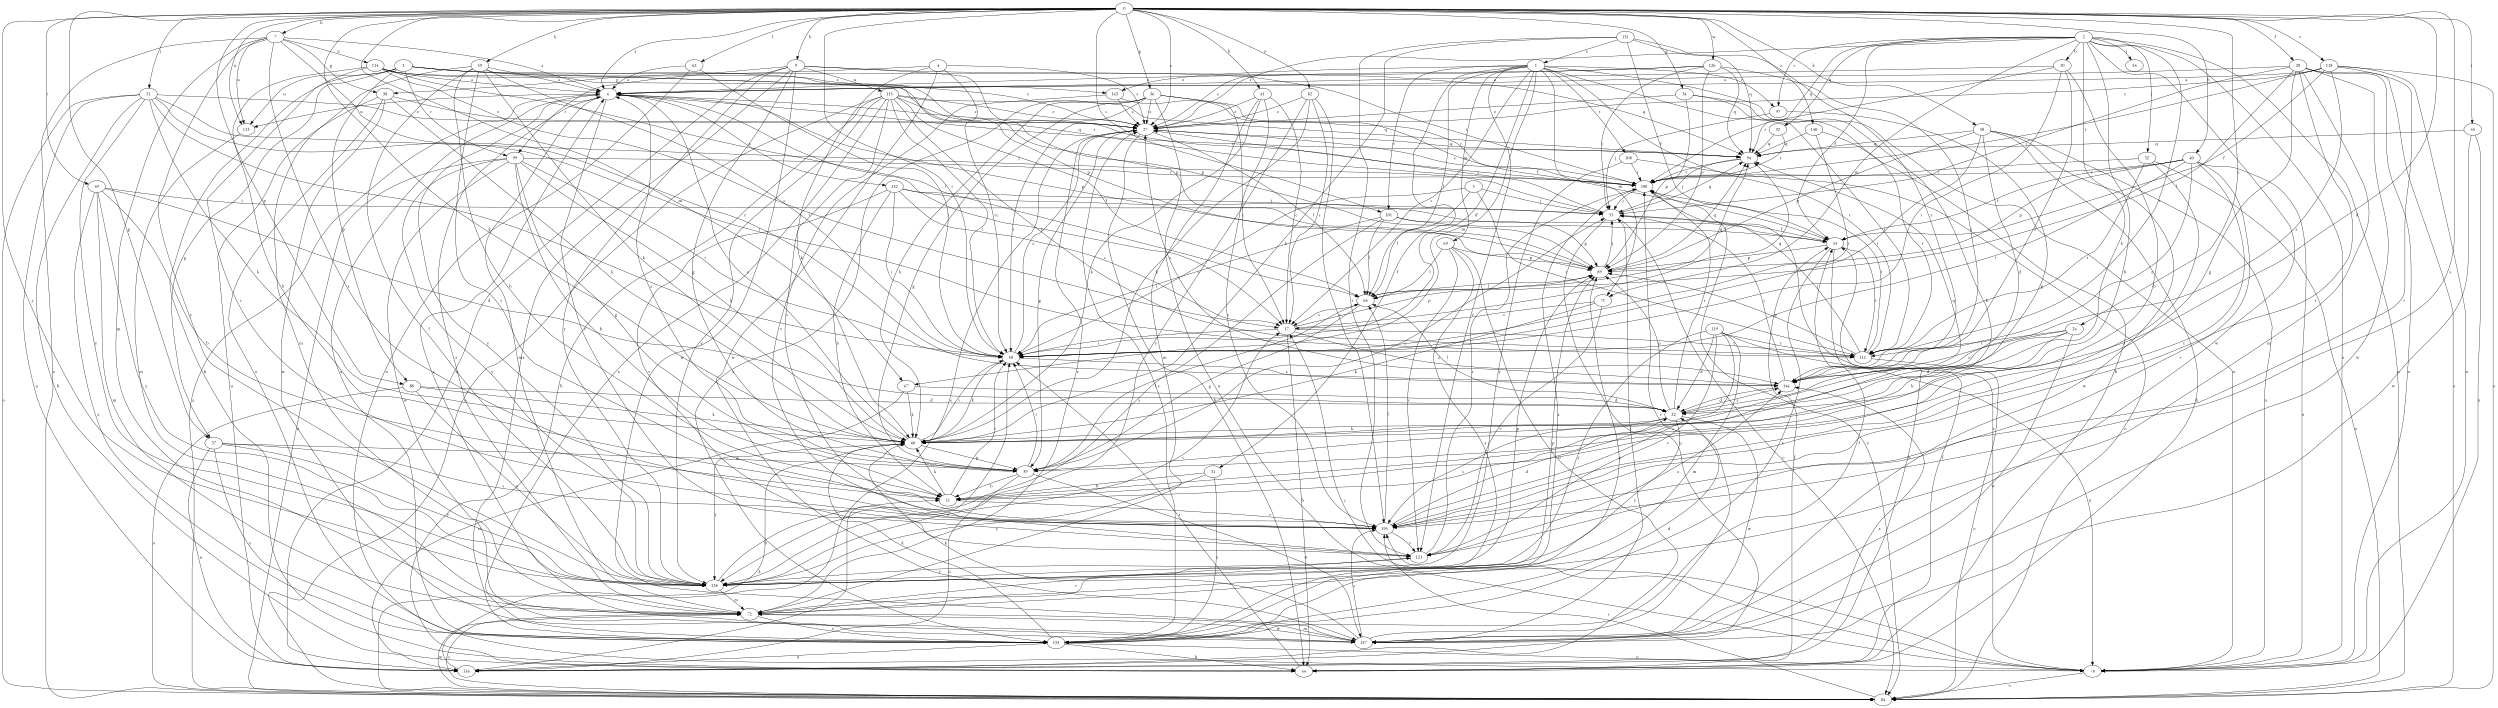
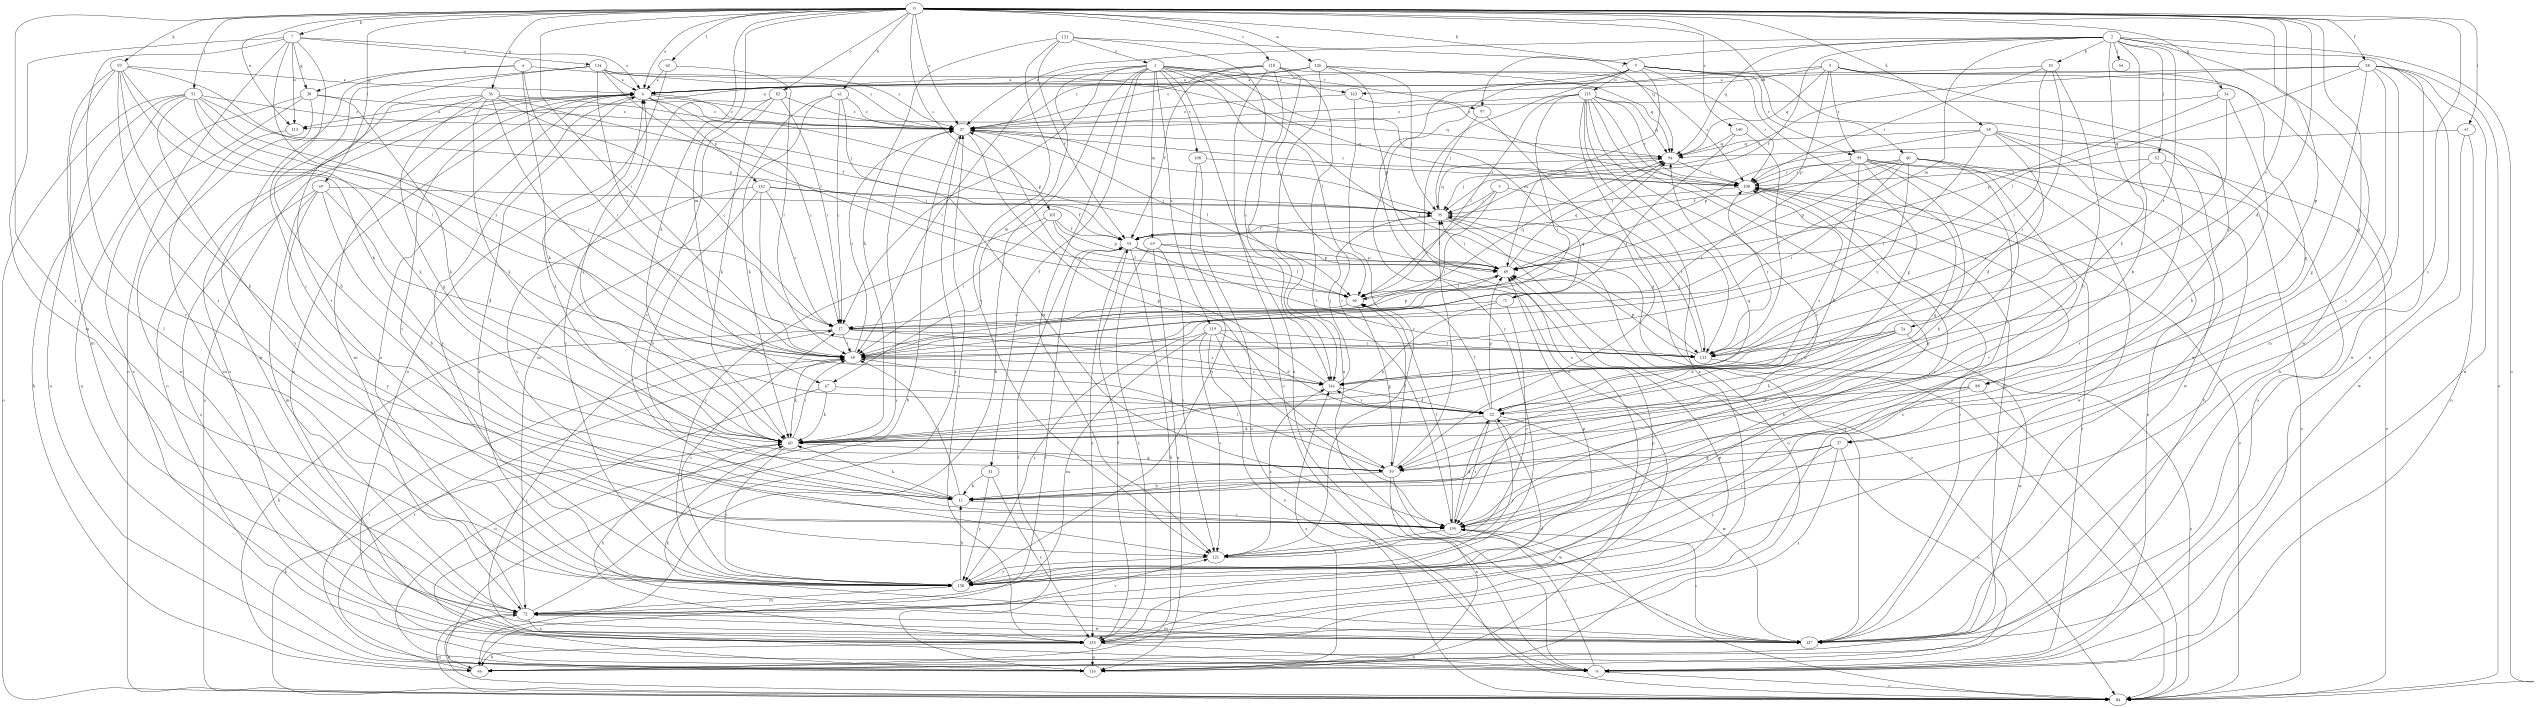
(1413, 81) -> (1170, 193)
(1778, 129) -> none
